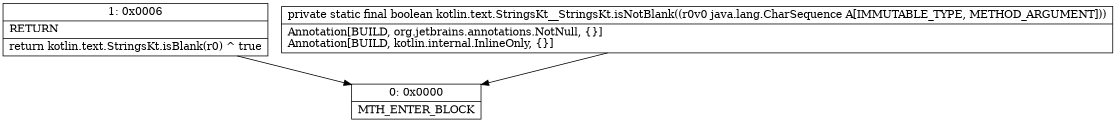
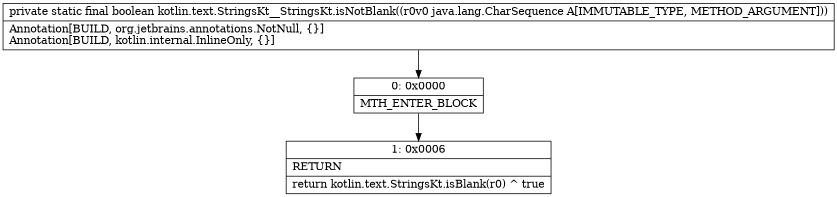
(291, 69) -> (419, 123)
